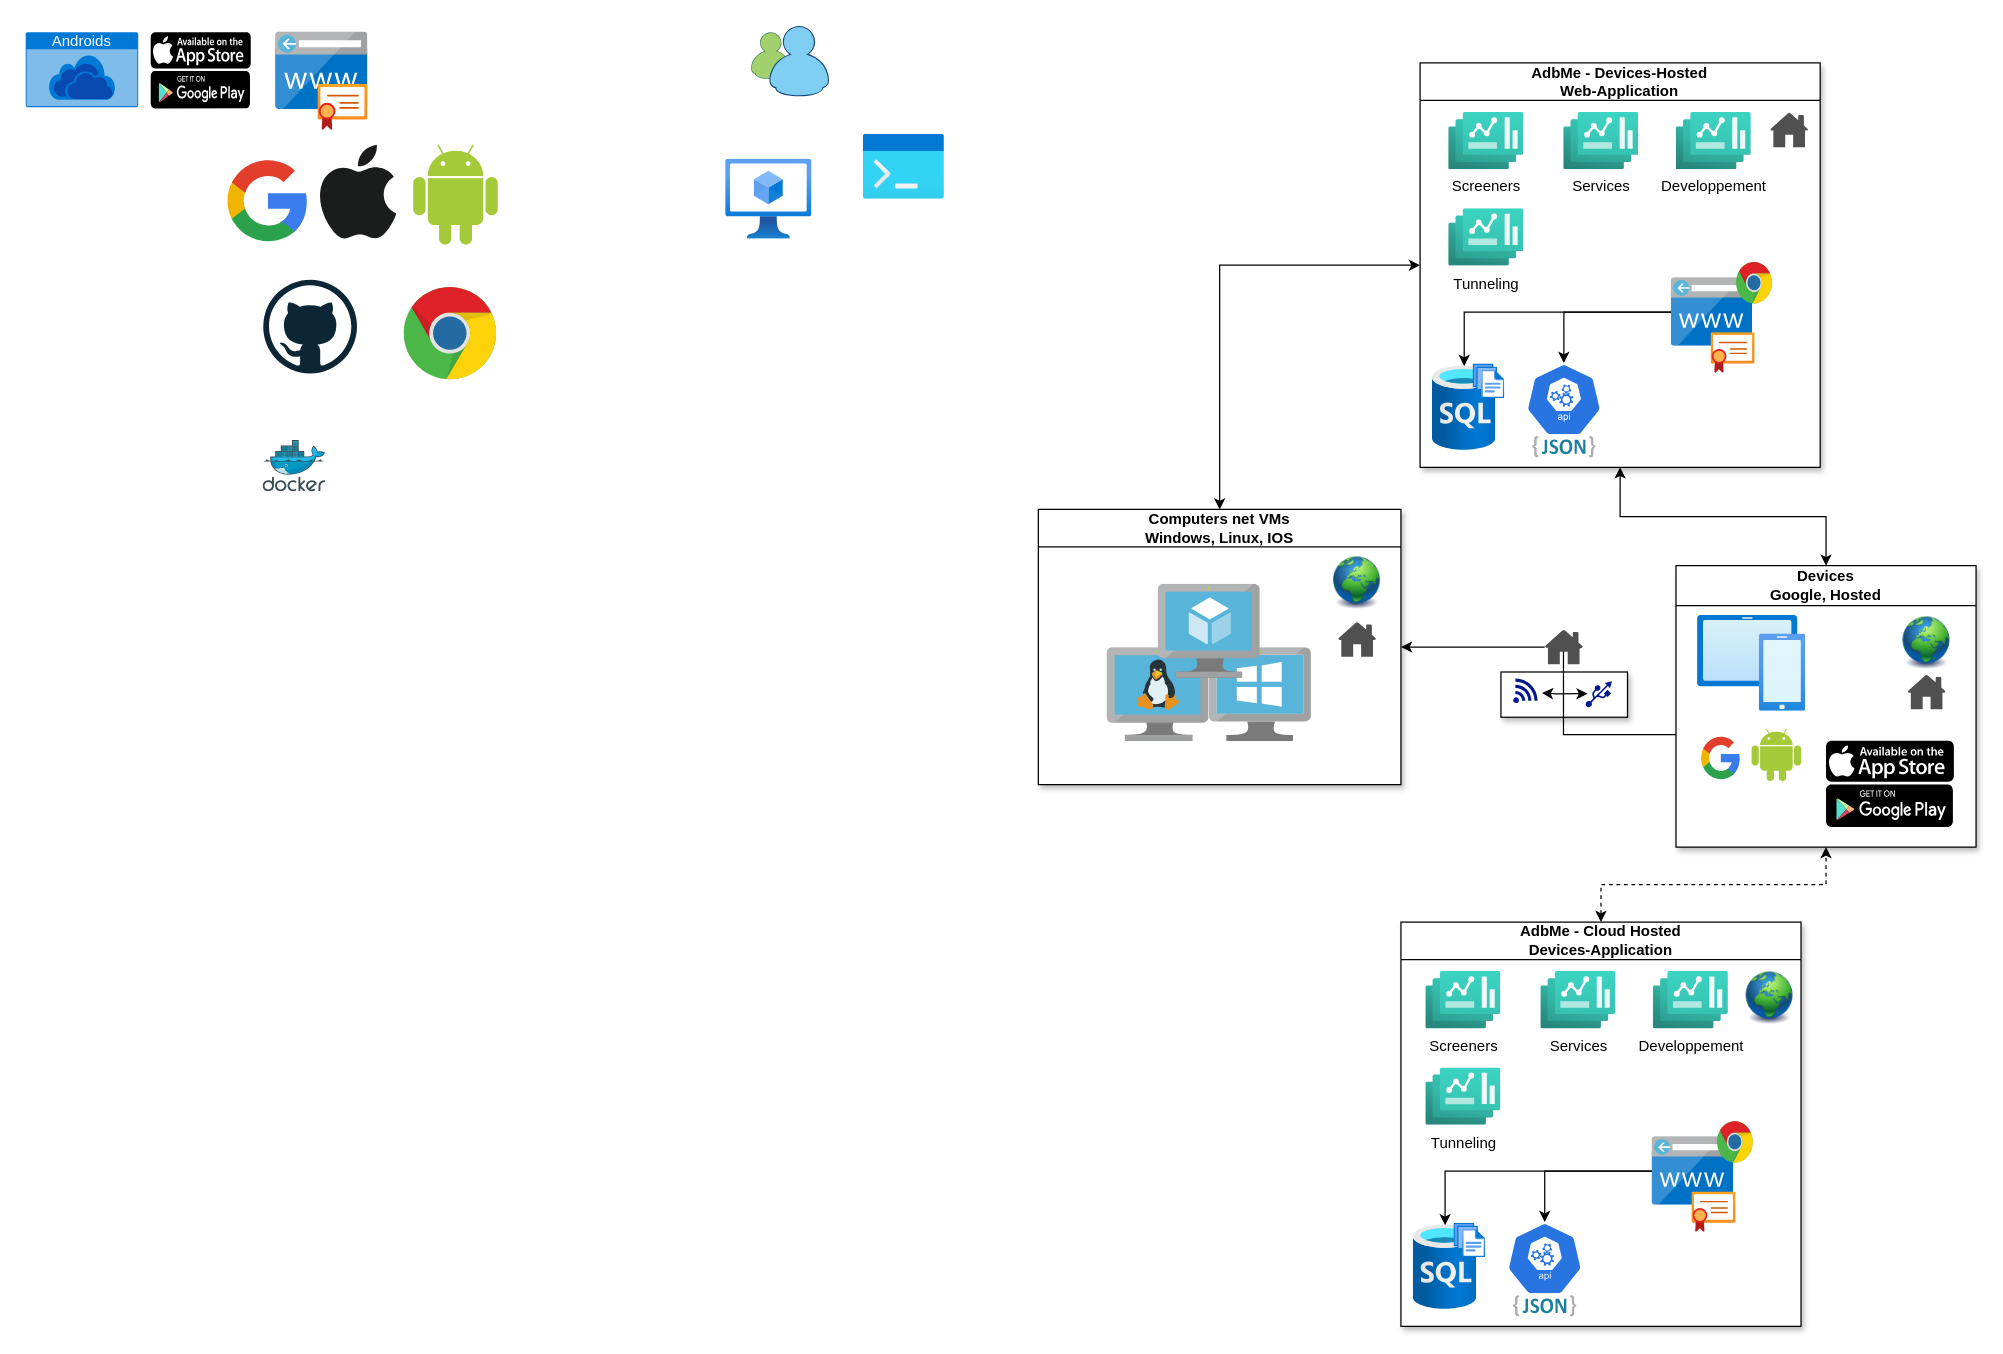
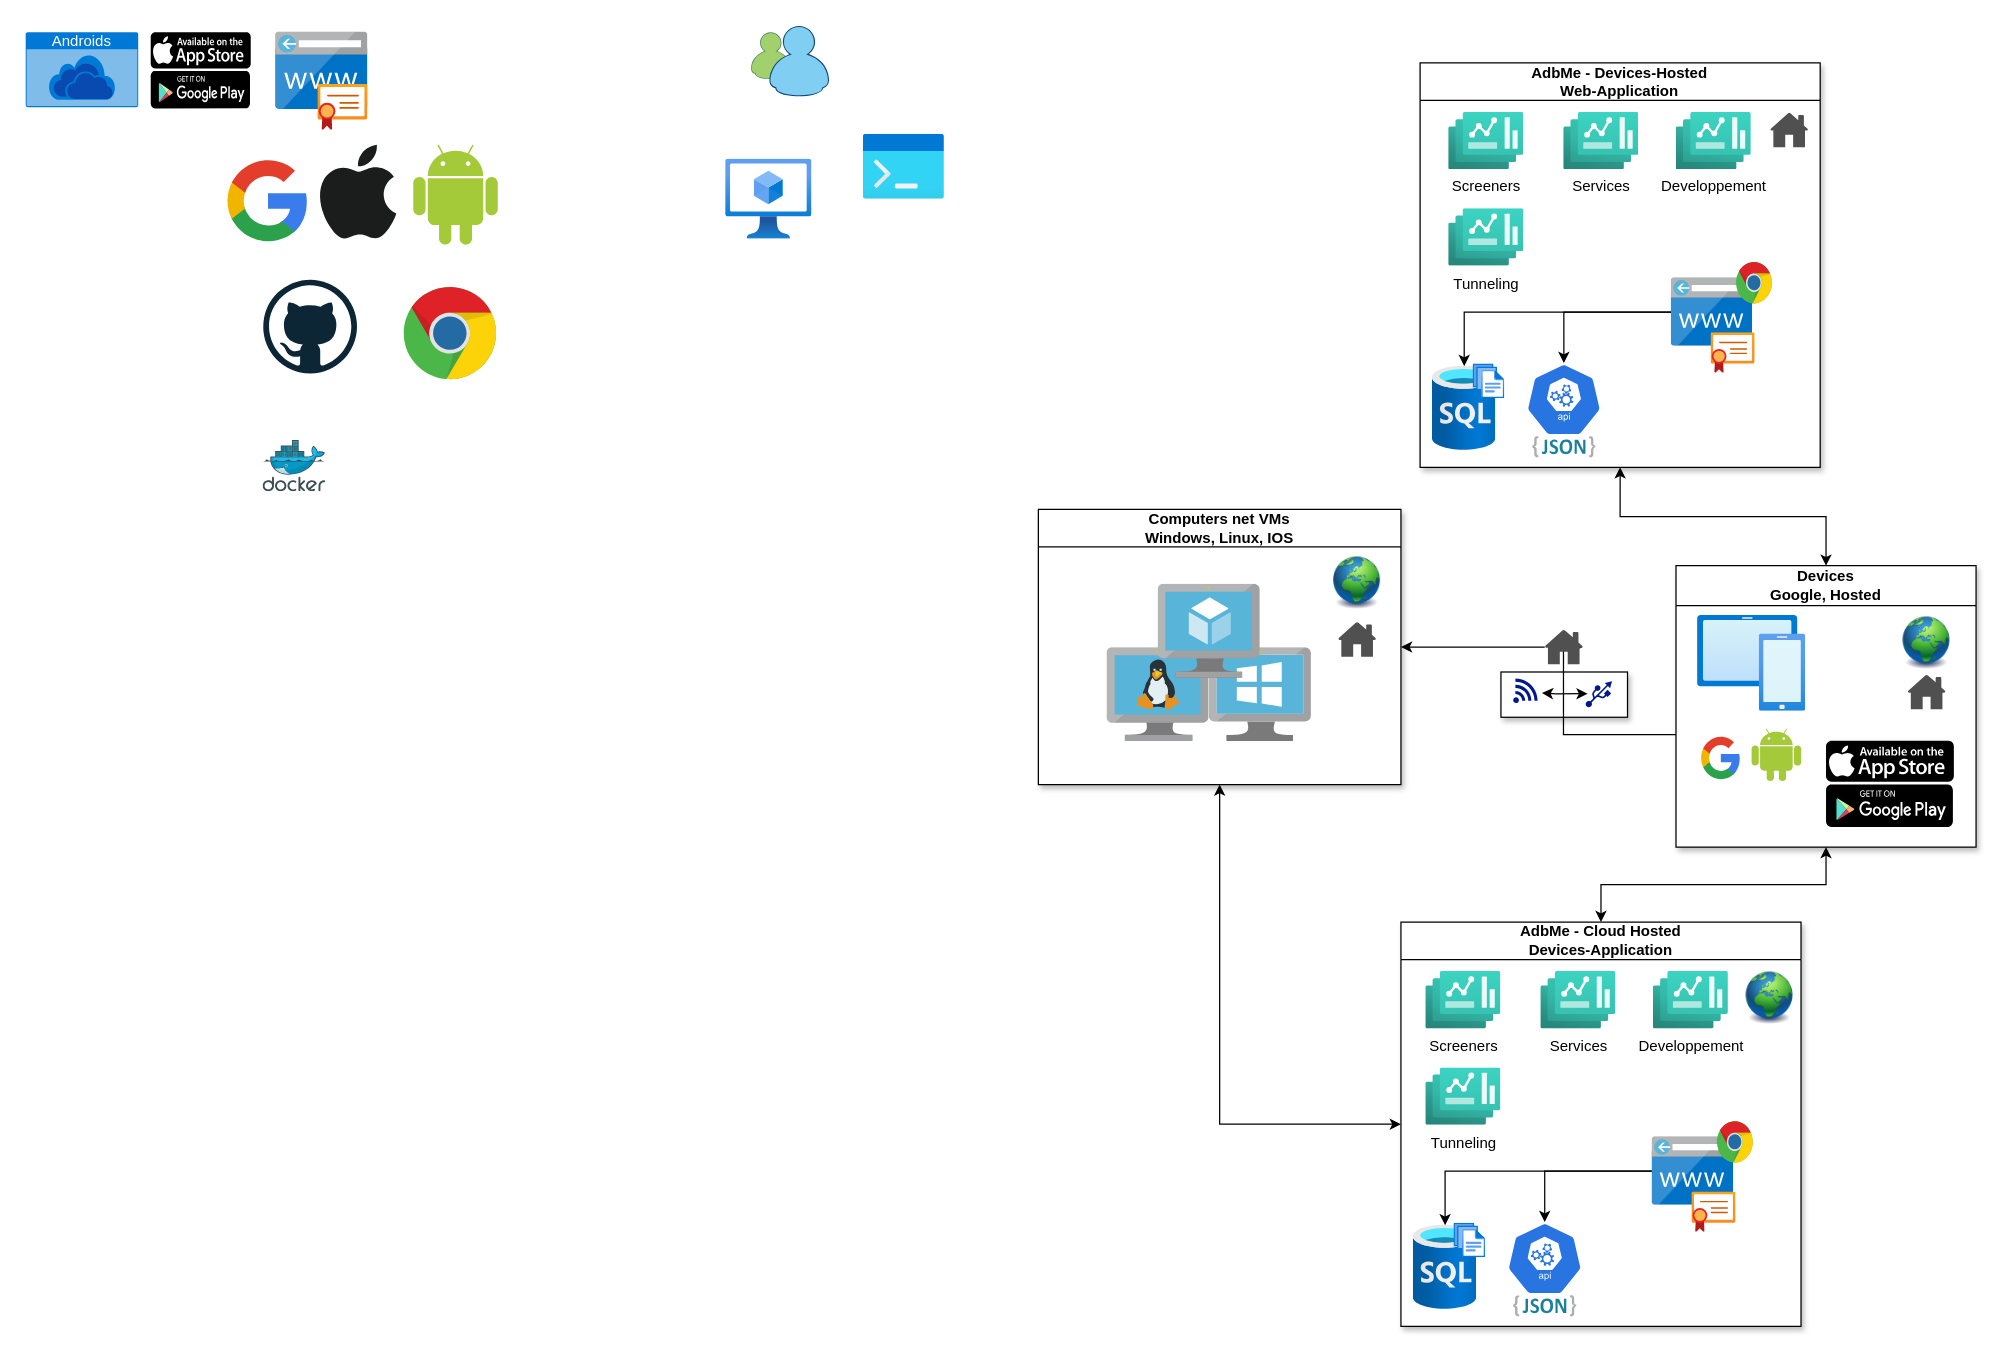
(1219, 287) -> none
(1715, 884) -> (1715, 884)
none -> (1219, 1045)
